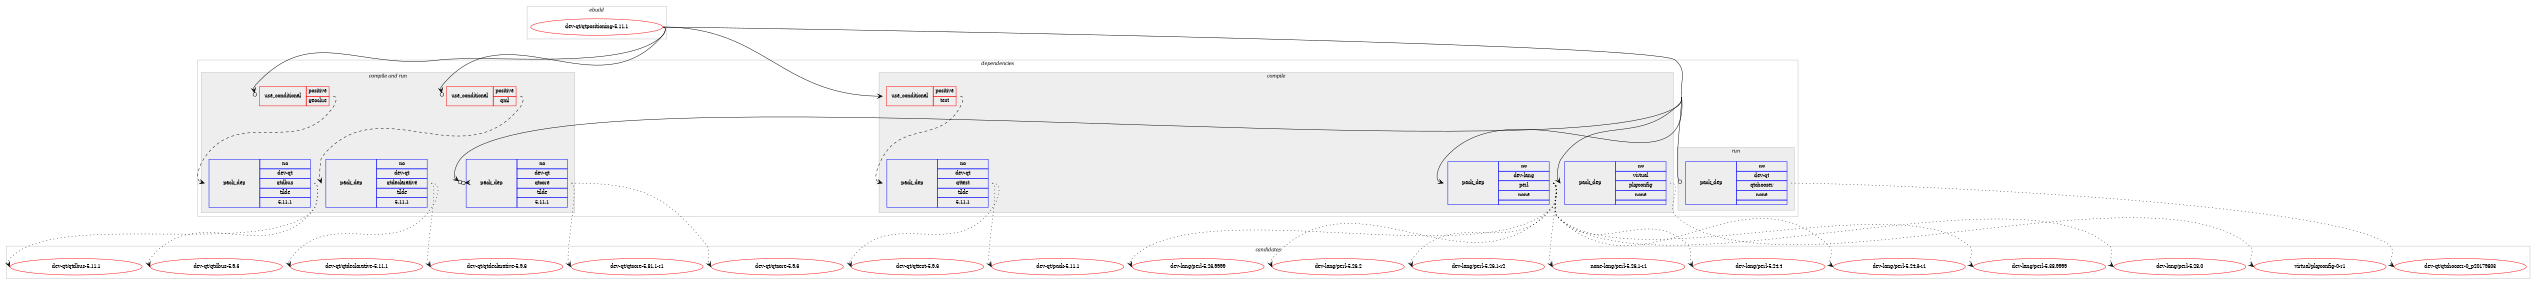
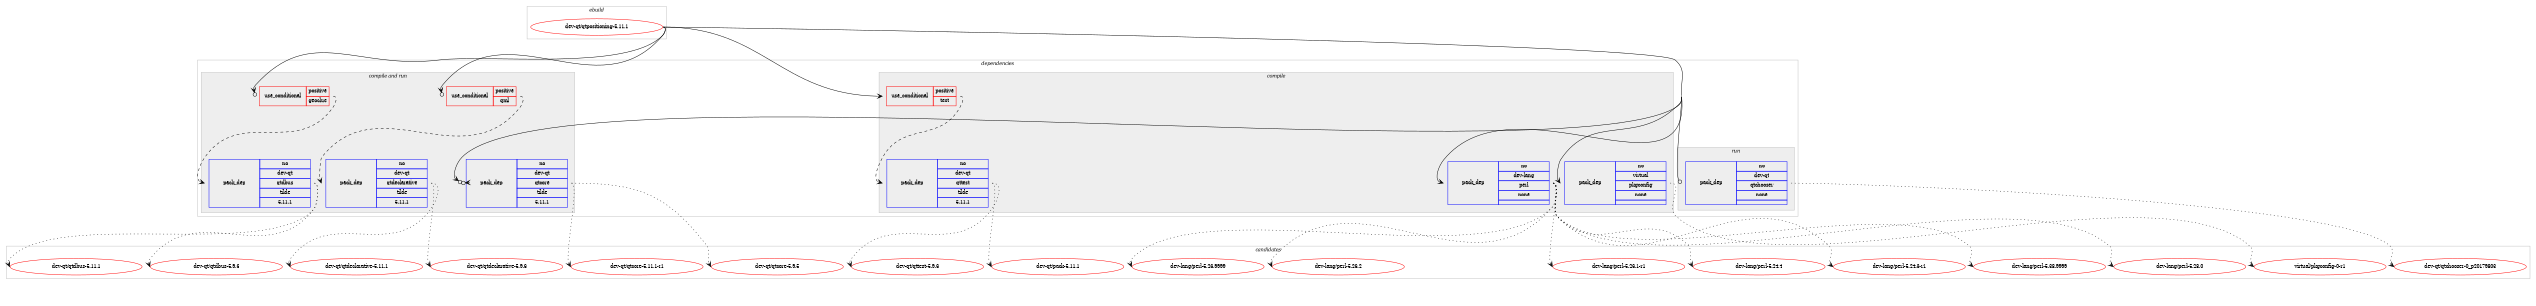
(637, 267) -> (637, 267)
(777, 267) -> (777, 267)
(1479, 267) -> none
(1619, 267) -> (1619, 267)
